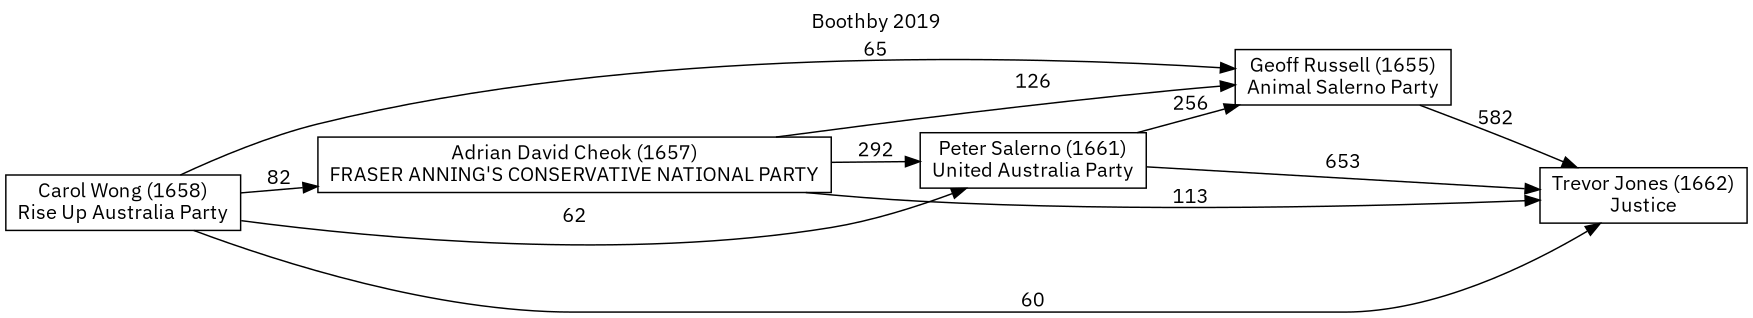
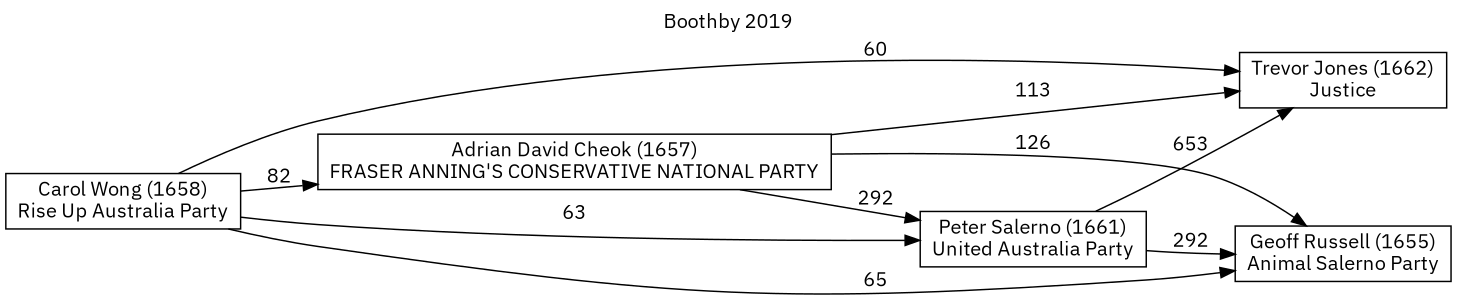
(1191, 104) -> (1191, 241)
(1492, 133) -> none
(575, 217) -> (575, 214)
